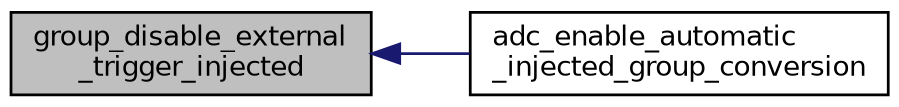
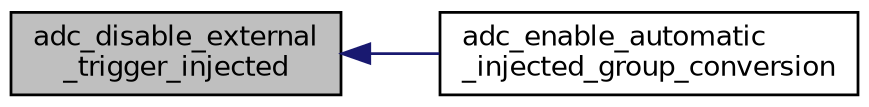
(191, 54) -> (176, 54)
